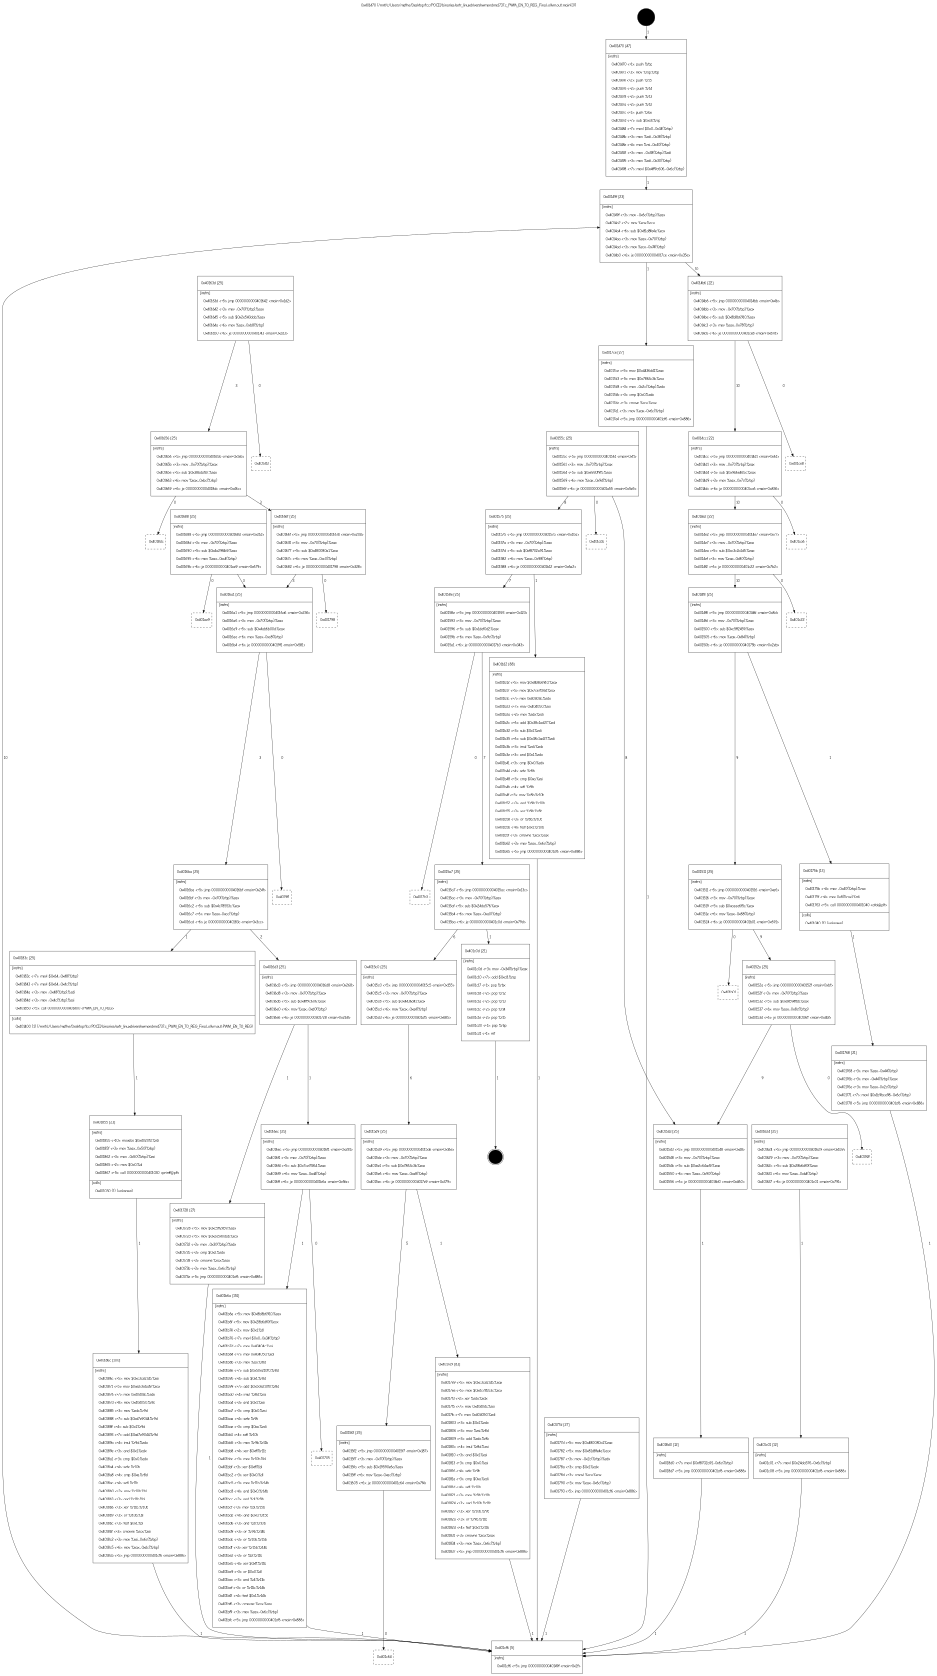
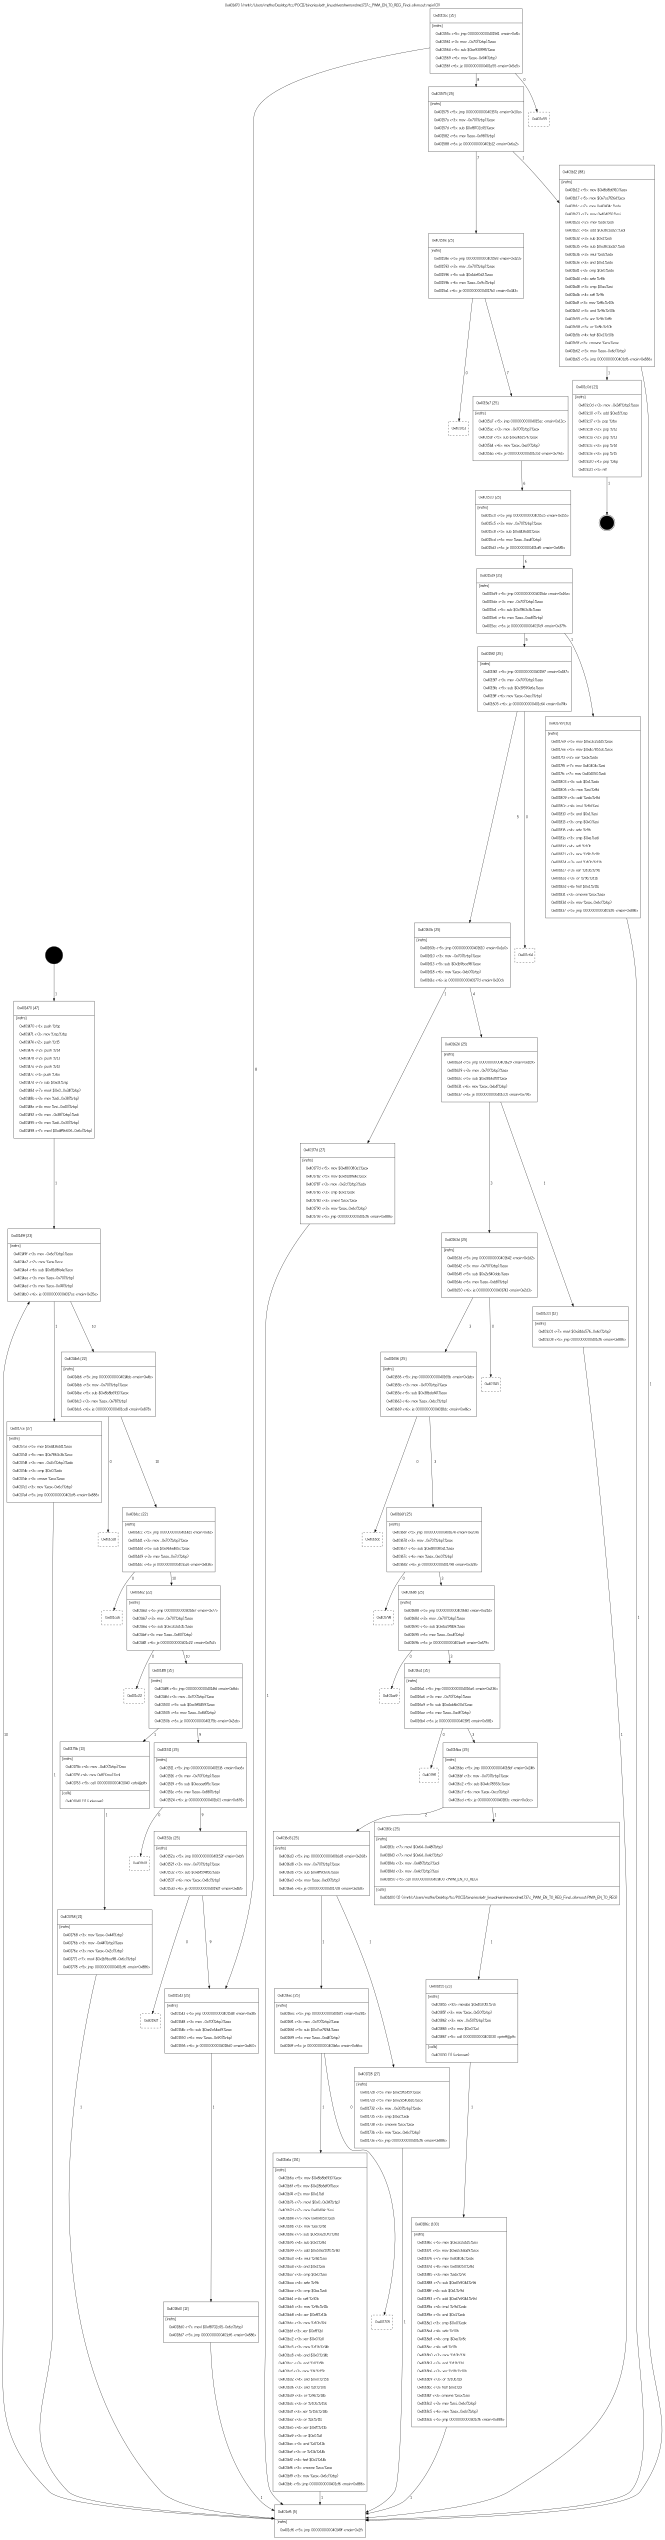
(292, 580) -> (440, 1577)
(488, 935) -> (607, 372)
none -> (462, 955)
none -> (489, 1166)
